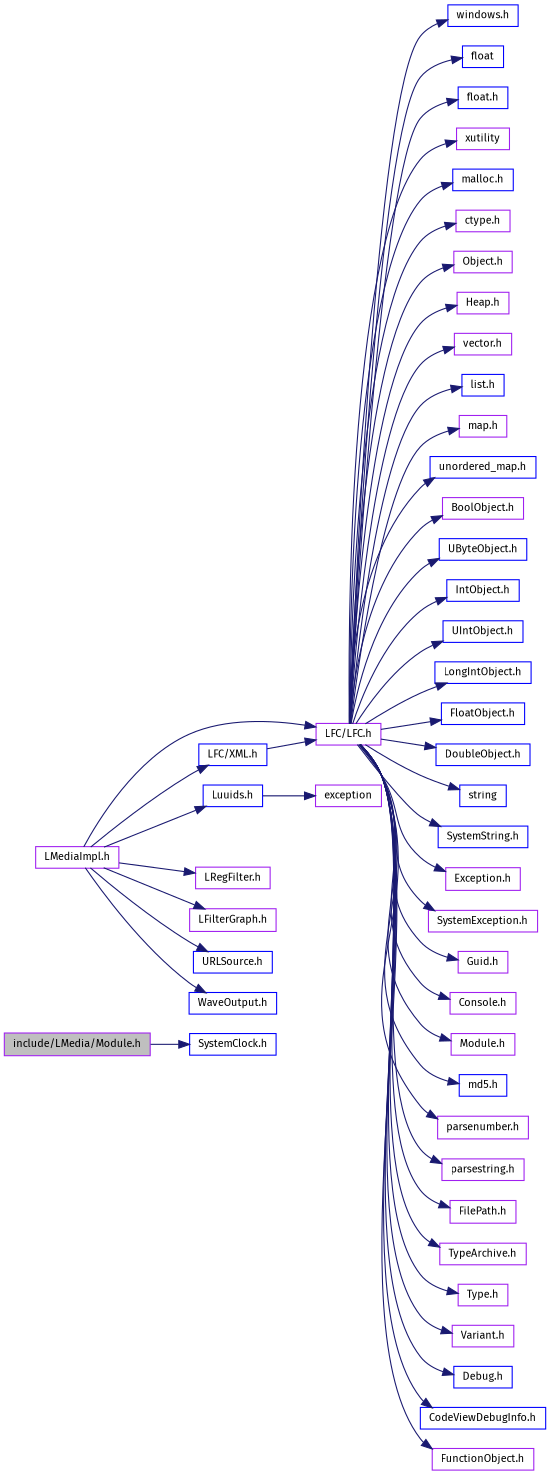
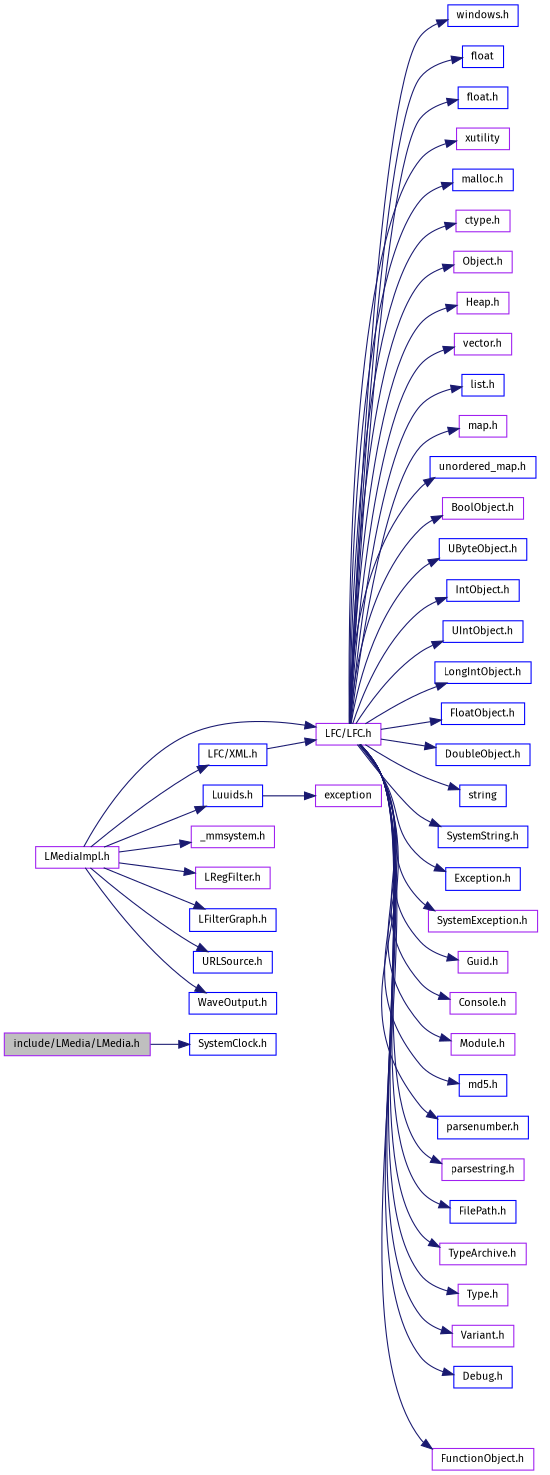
none -> (233, 837)
(483, 879) -> (483, 879)
(233, 920) -> (233, 920)
(77, 1044) -> (77, 1044)
(483, 1128) -> (483, 1128)
(483, 1212) -> (483, 1212)
(483, 1418) -> none
